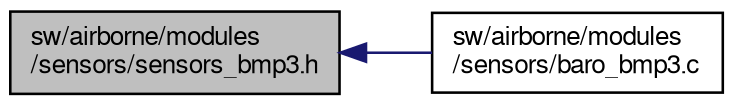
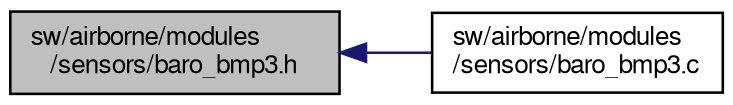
(175, 53) -> (175, 53)
